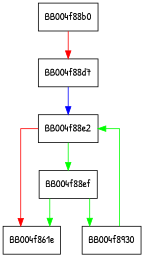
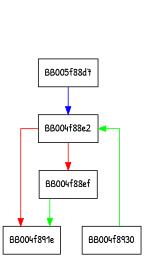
(68, 17) -> none
(68, 73) -> (68, 73)
(68, 153) -> (68, 153)
(90, 208) -> none
(32, 240) -> (32, 240)
